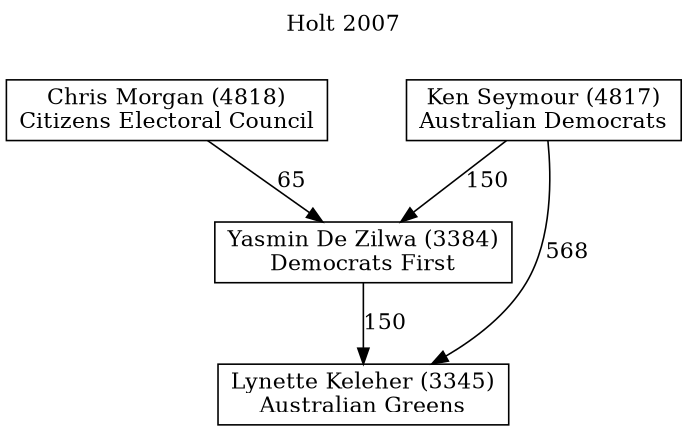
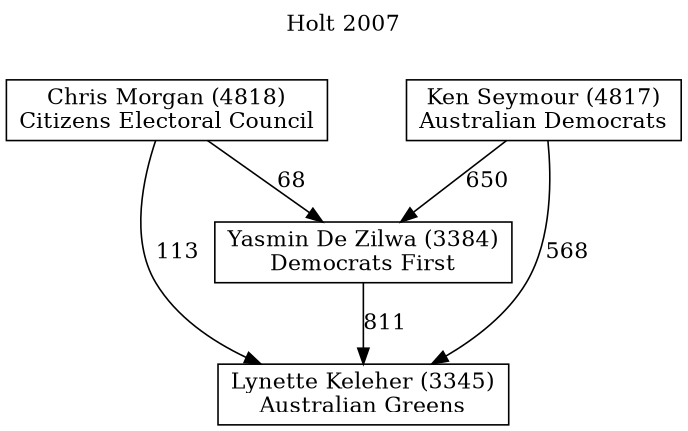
(292, 181) -> (292, 181)
(488, 181) -> (488, 181)
none -> (150, 270)
(386, 323) -> (386, 323)
